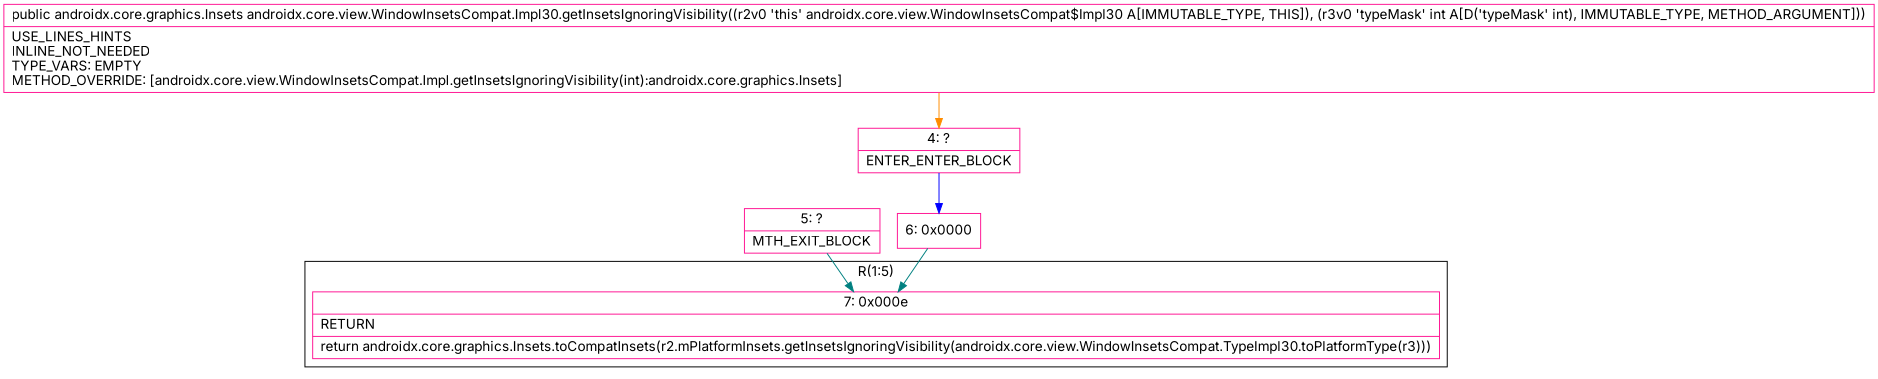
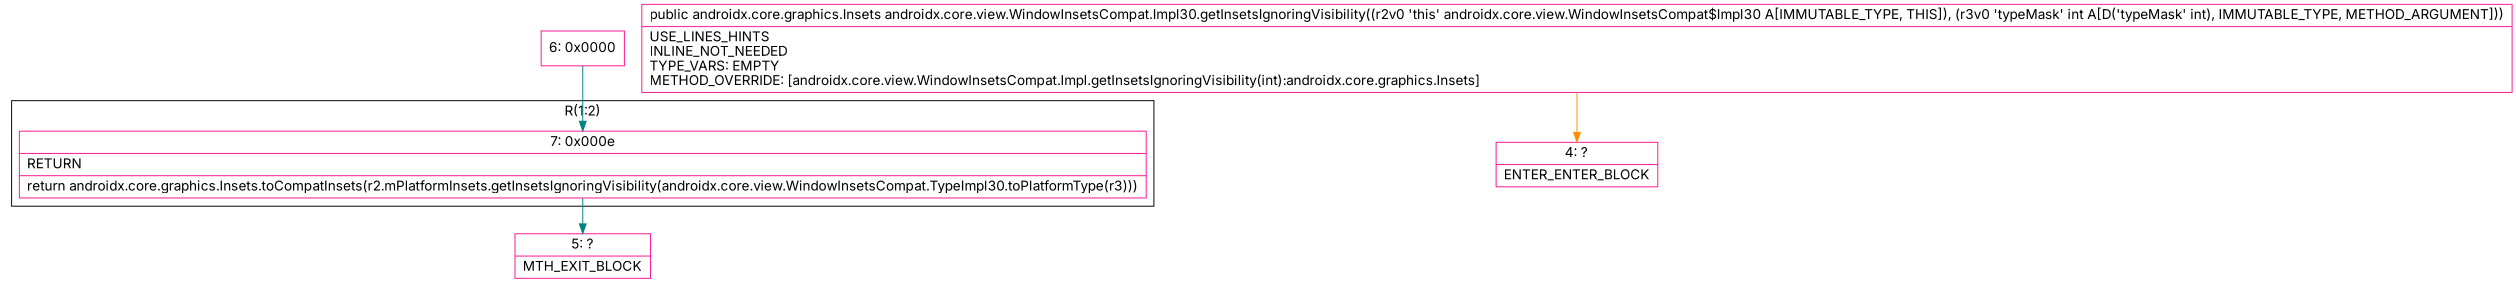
(939, 188) -> none
(837, 268) -> (583, 212)
(876, 273) -> (583, 112)
